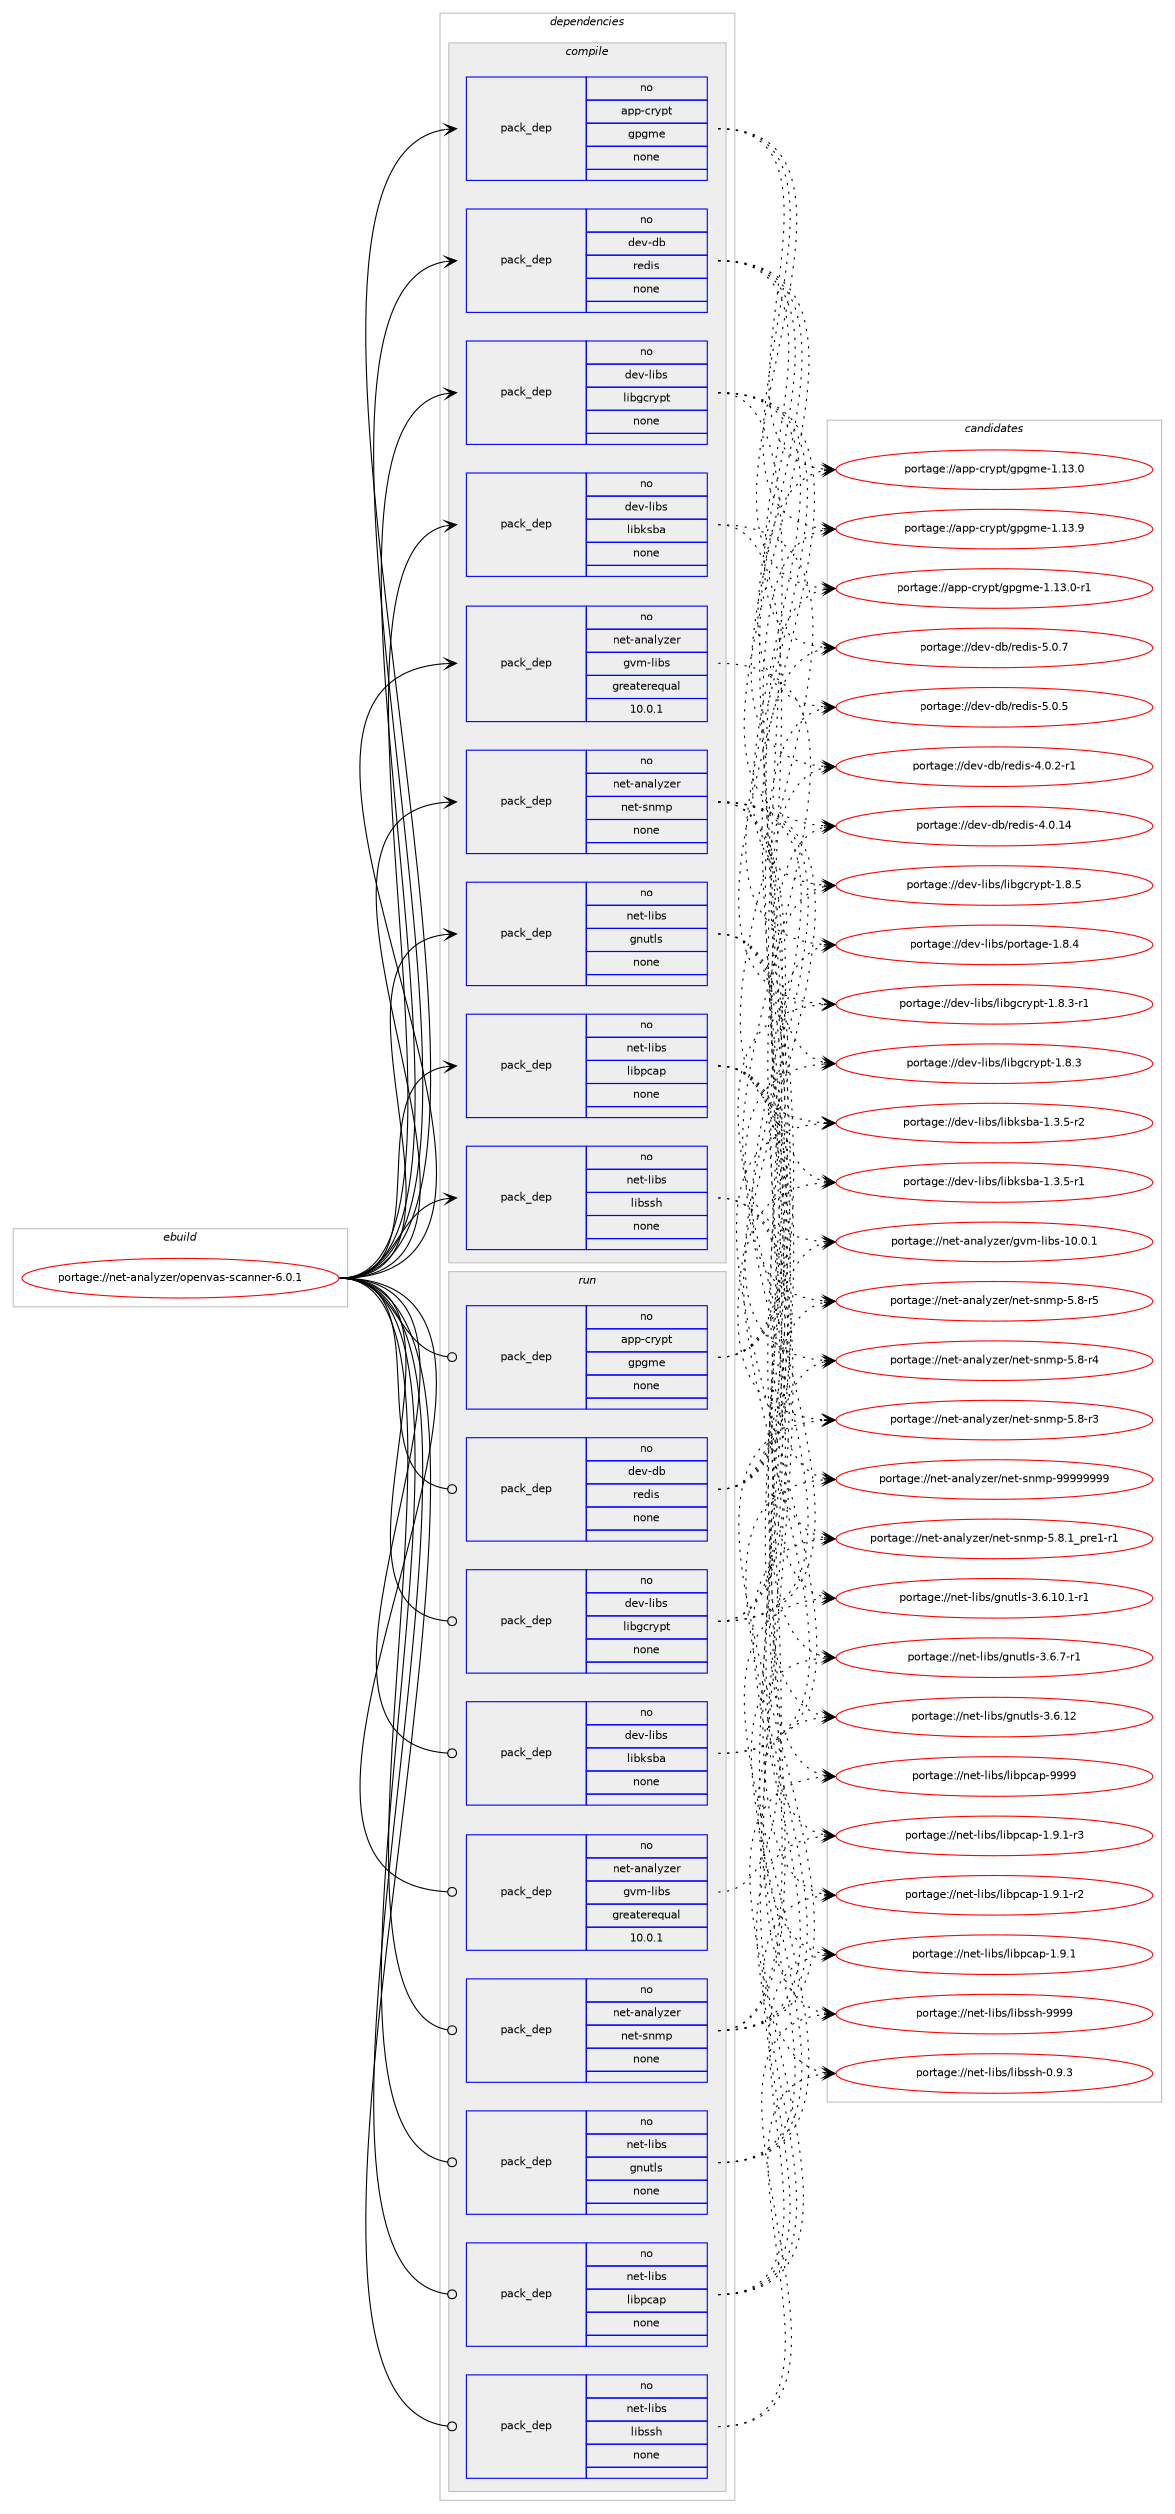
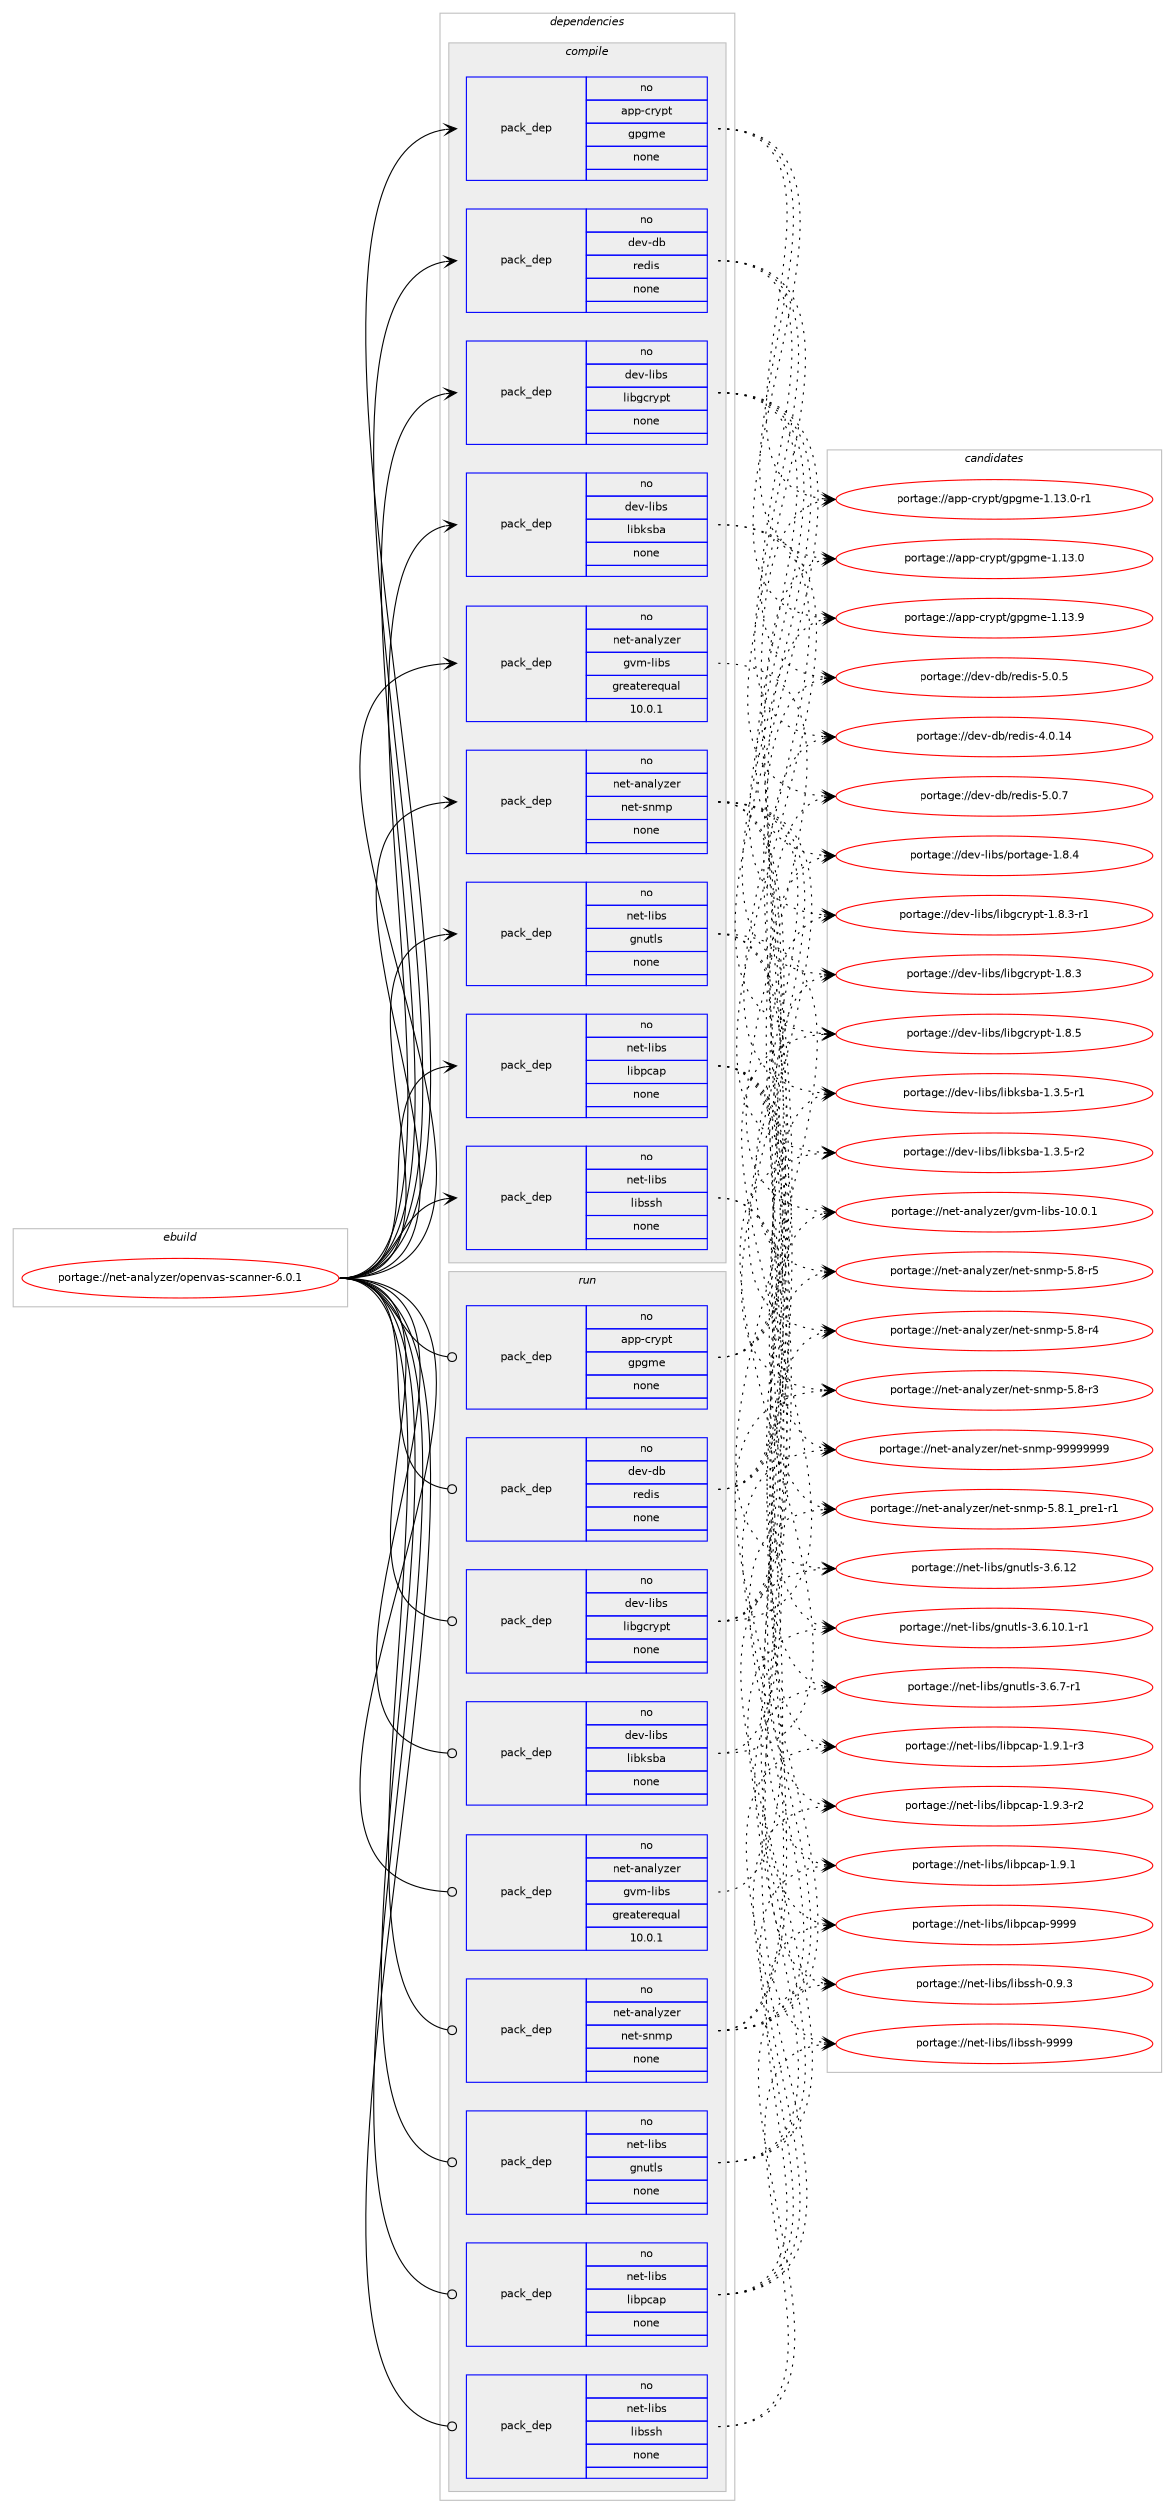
(994, 767) -> none
(994, 1895) -> (994, 1806)
